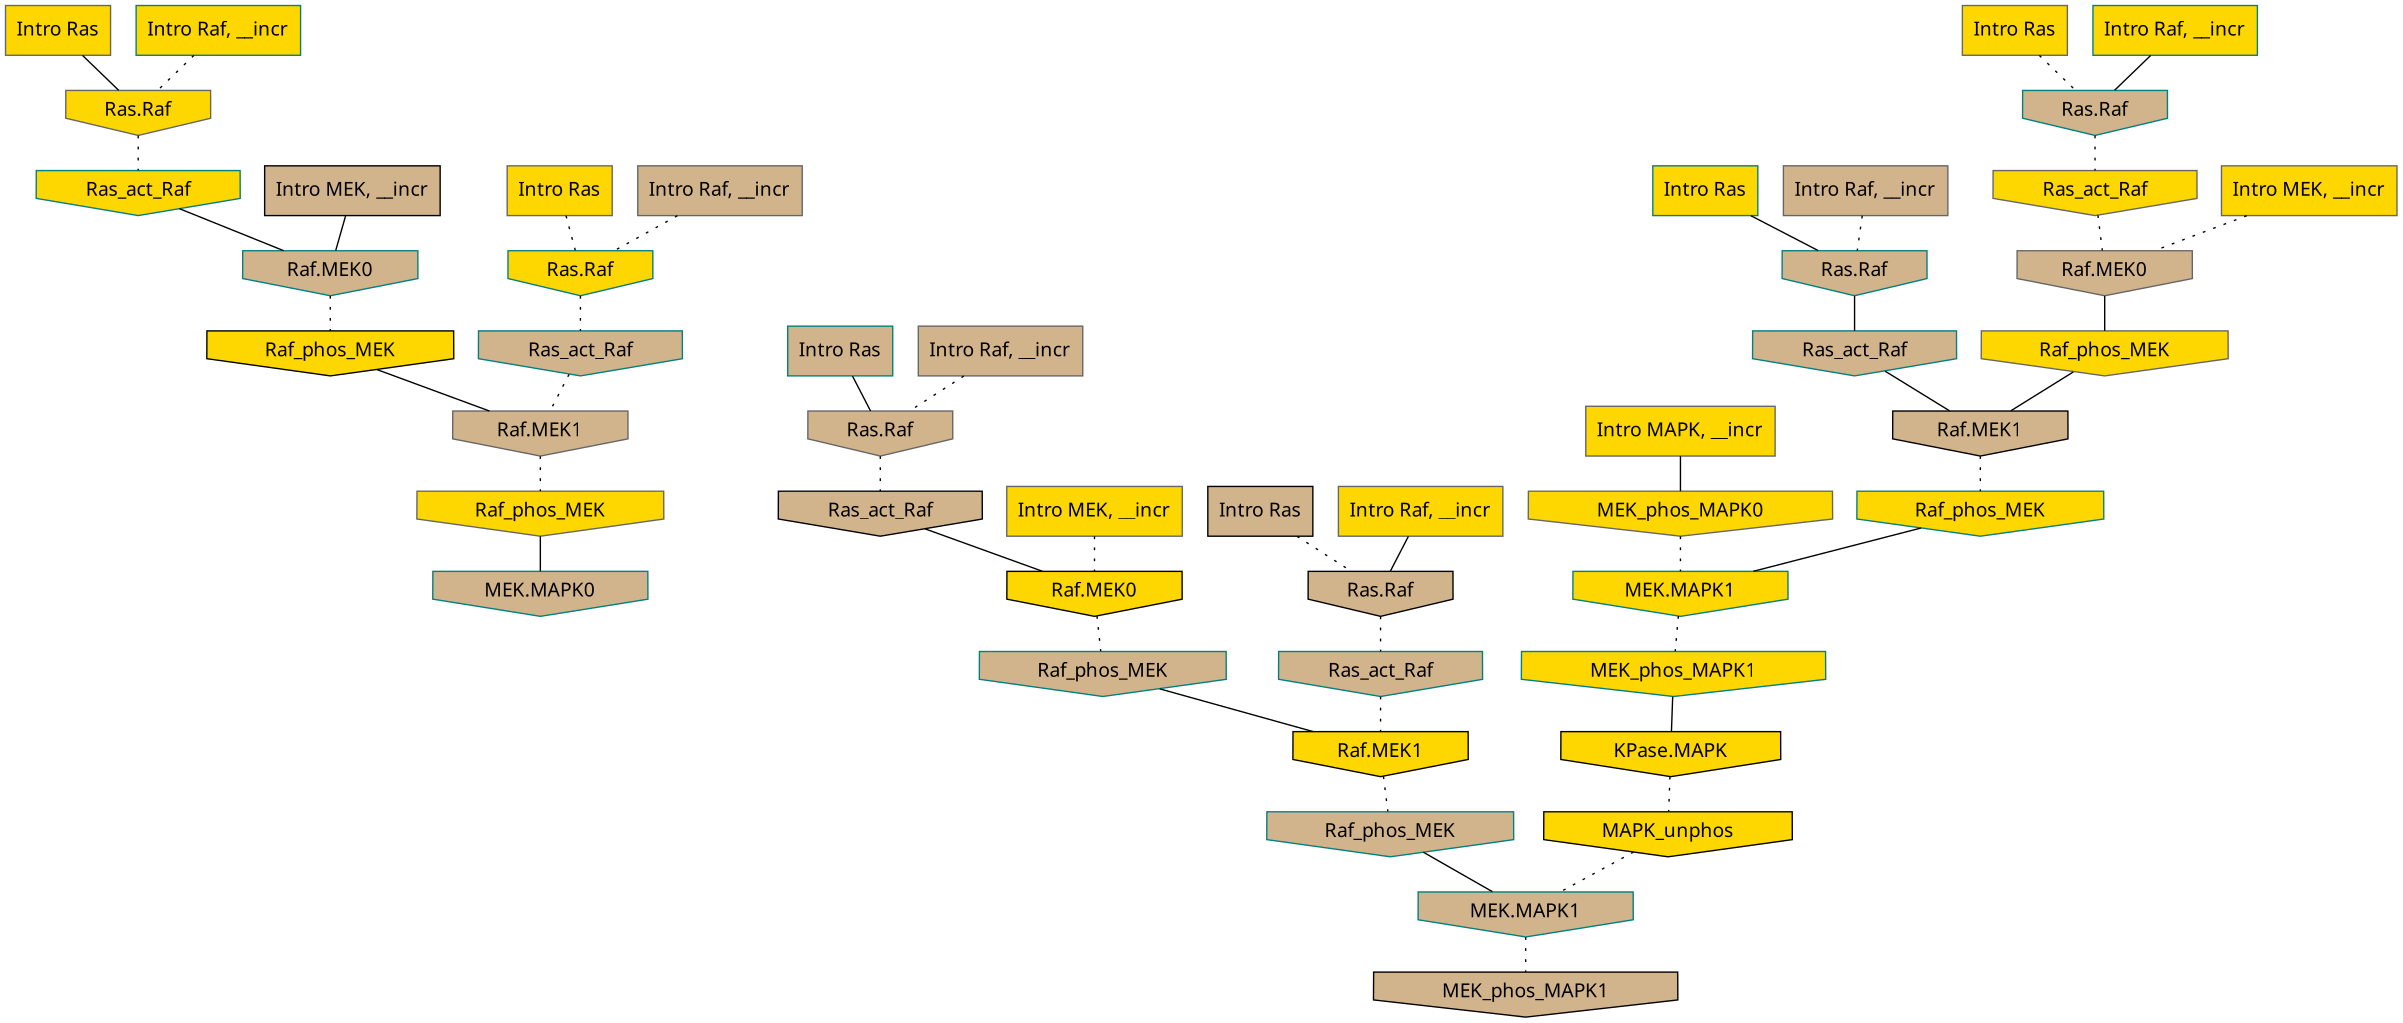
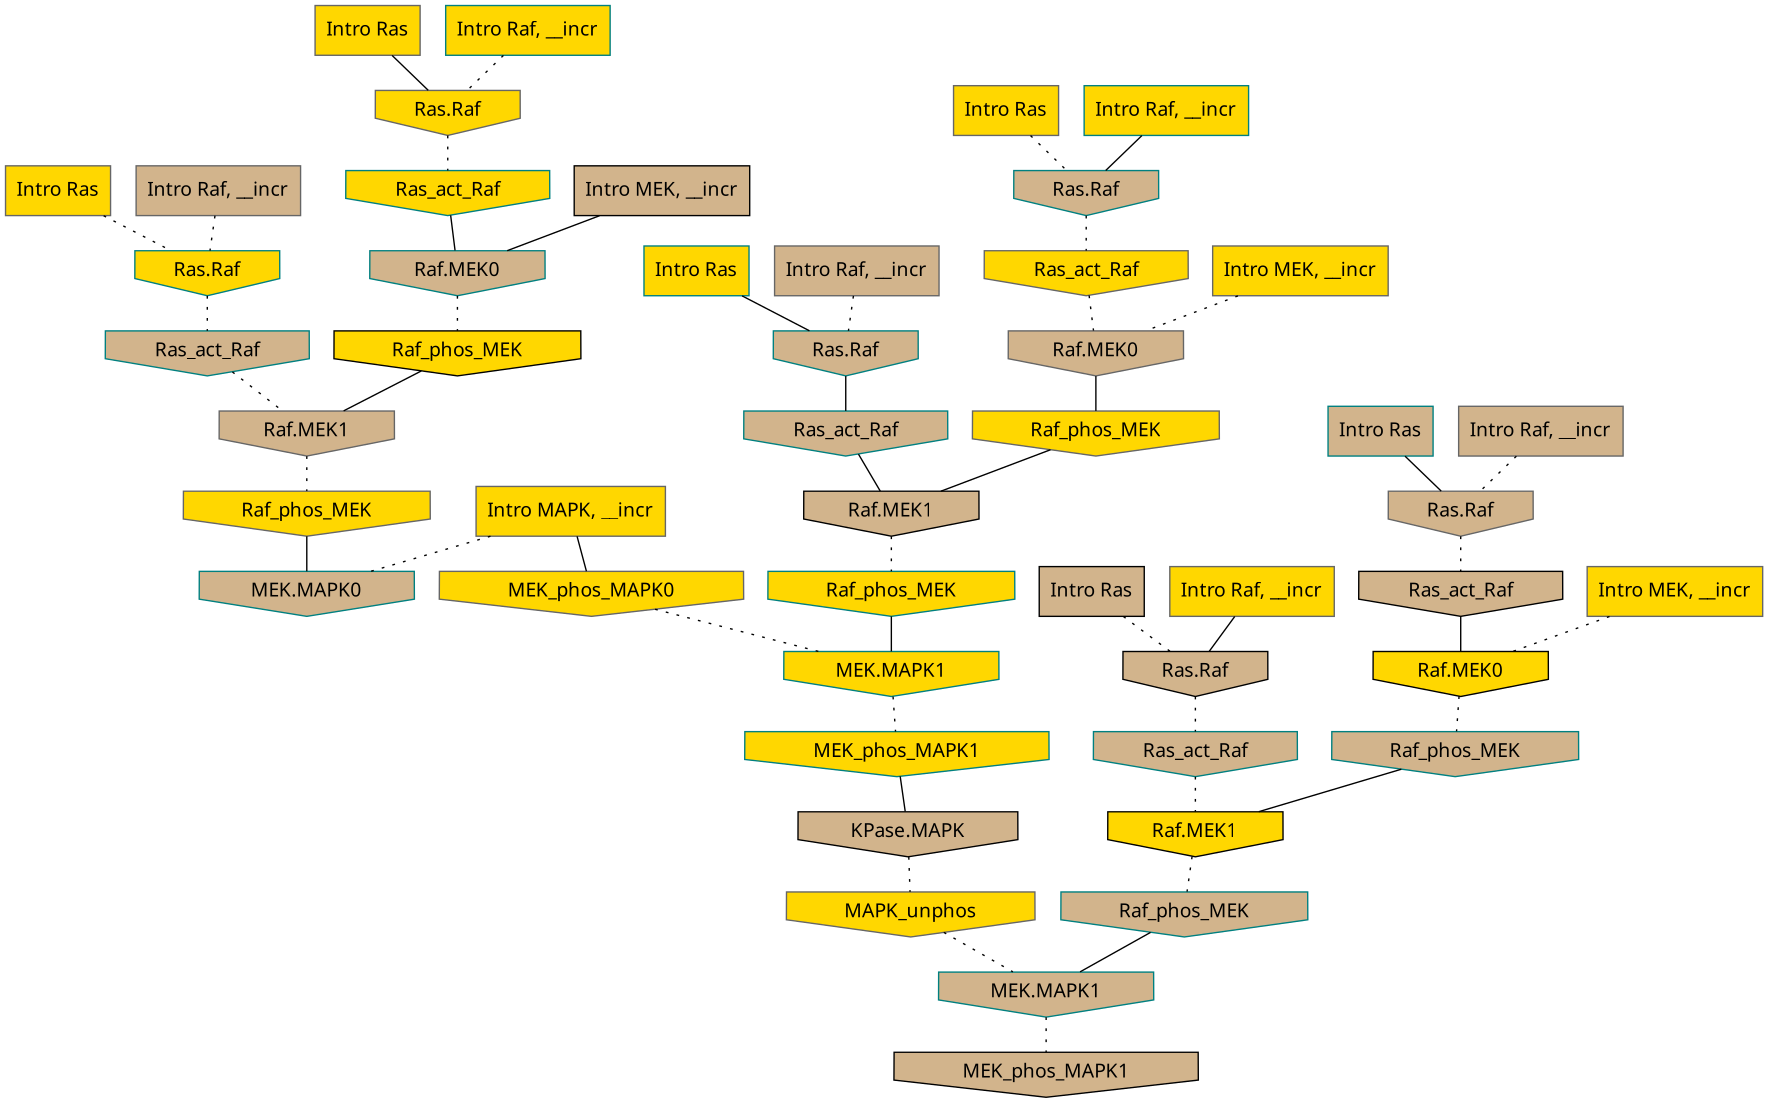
none -> (431, 554)
(1671, 752) -> (908, 832)
(1668, 832) -> (911, 912)
